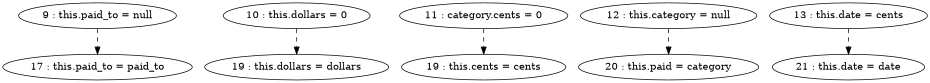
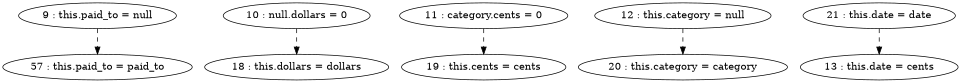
(297, 16) -> (297, 16)
(849, 38) -> (879, 38)
(98, 67) -> (98, 67)
(297, 67) -> (297, 67)
(669, 67) -> (683, 67)
